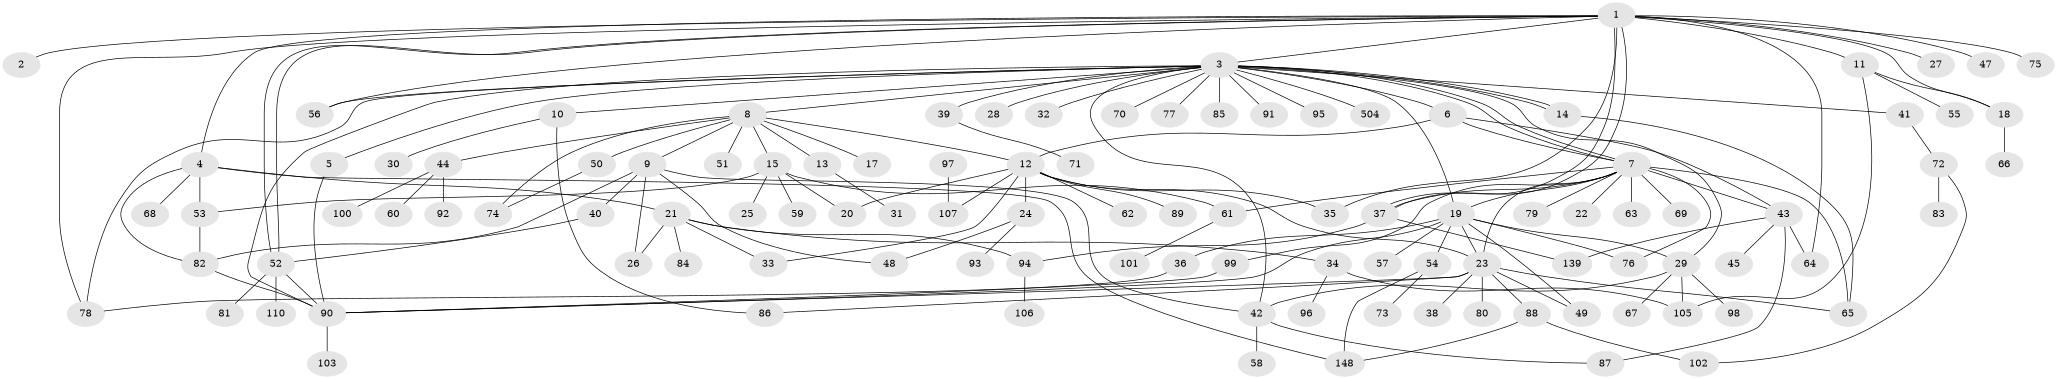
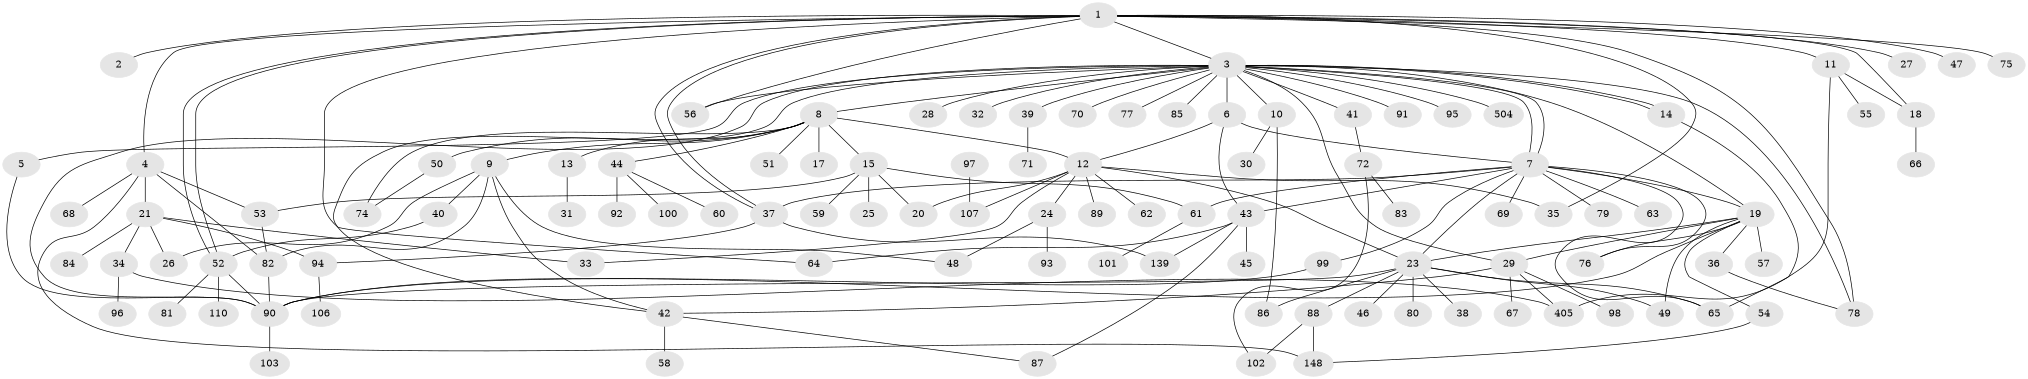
(1582, 214) -> none
none -> (1363, 314)
(1383, 314) -> none
(1683, 314) -> (1564, 314)
